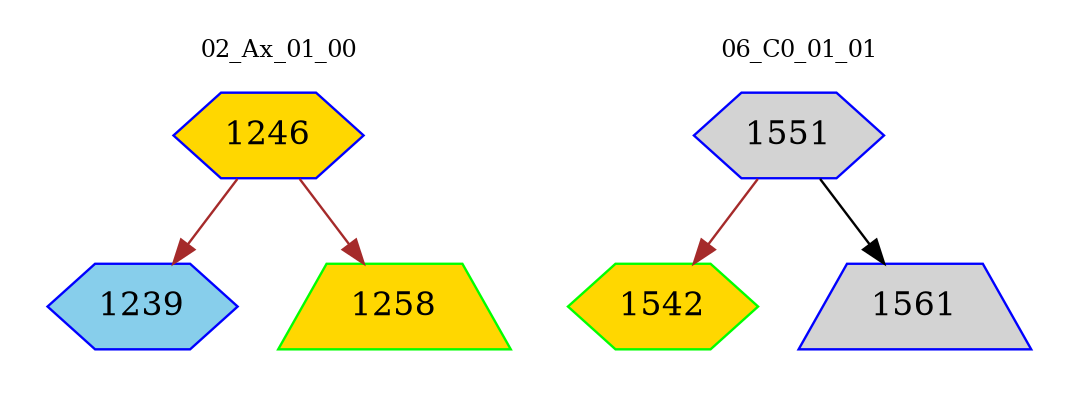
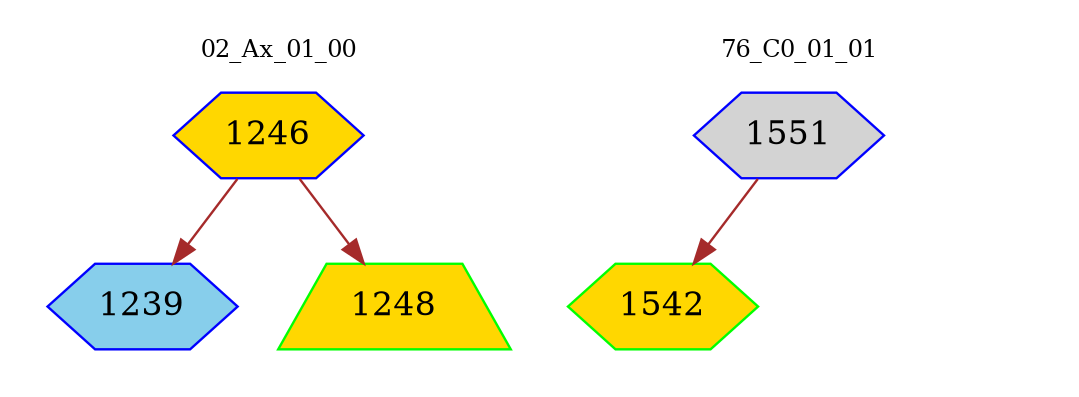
(800, 51) -> (800, 51)
(394, 307) -> (394, 307)
(915, 307) -> none
